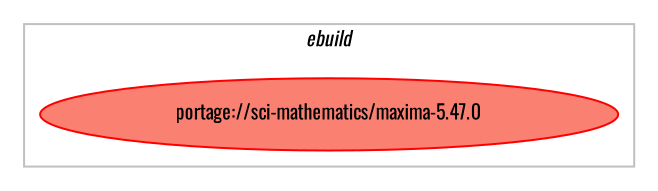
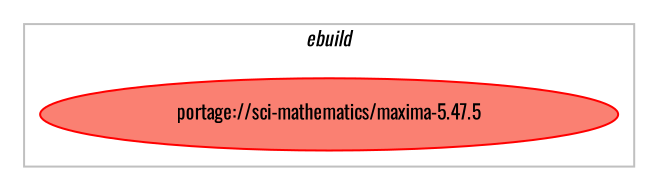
(329, 114) -> (329, 114)
